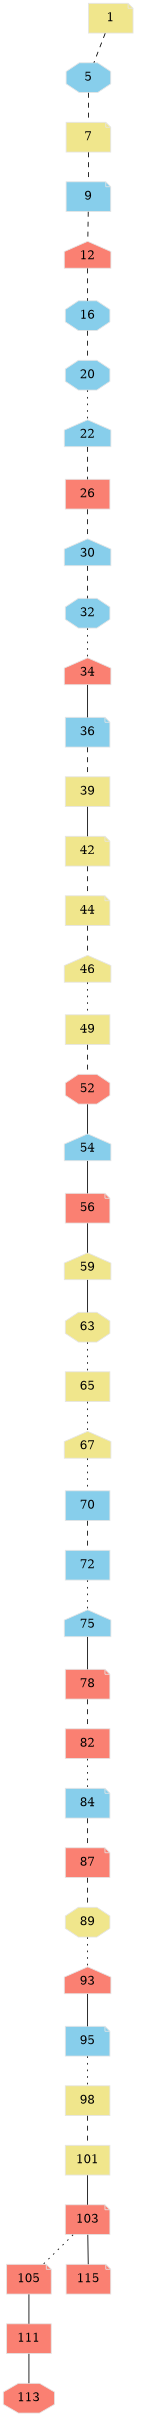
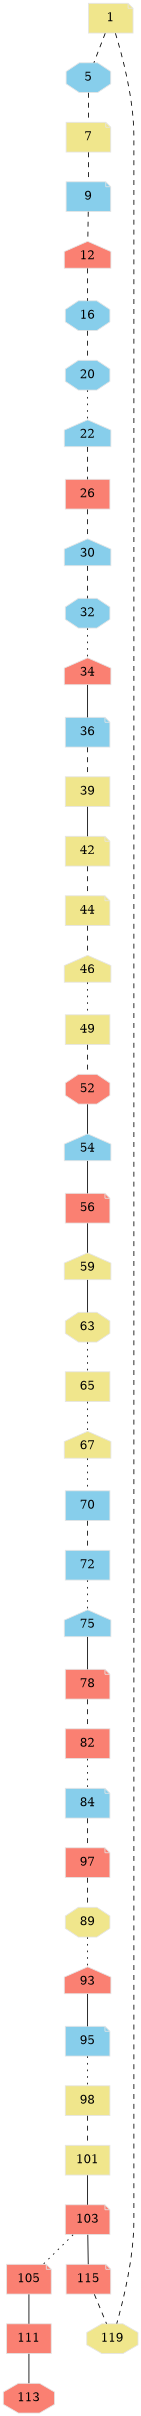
(88, 1863) -> (88, 1863)
none -> (112, 2339)
